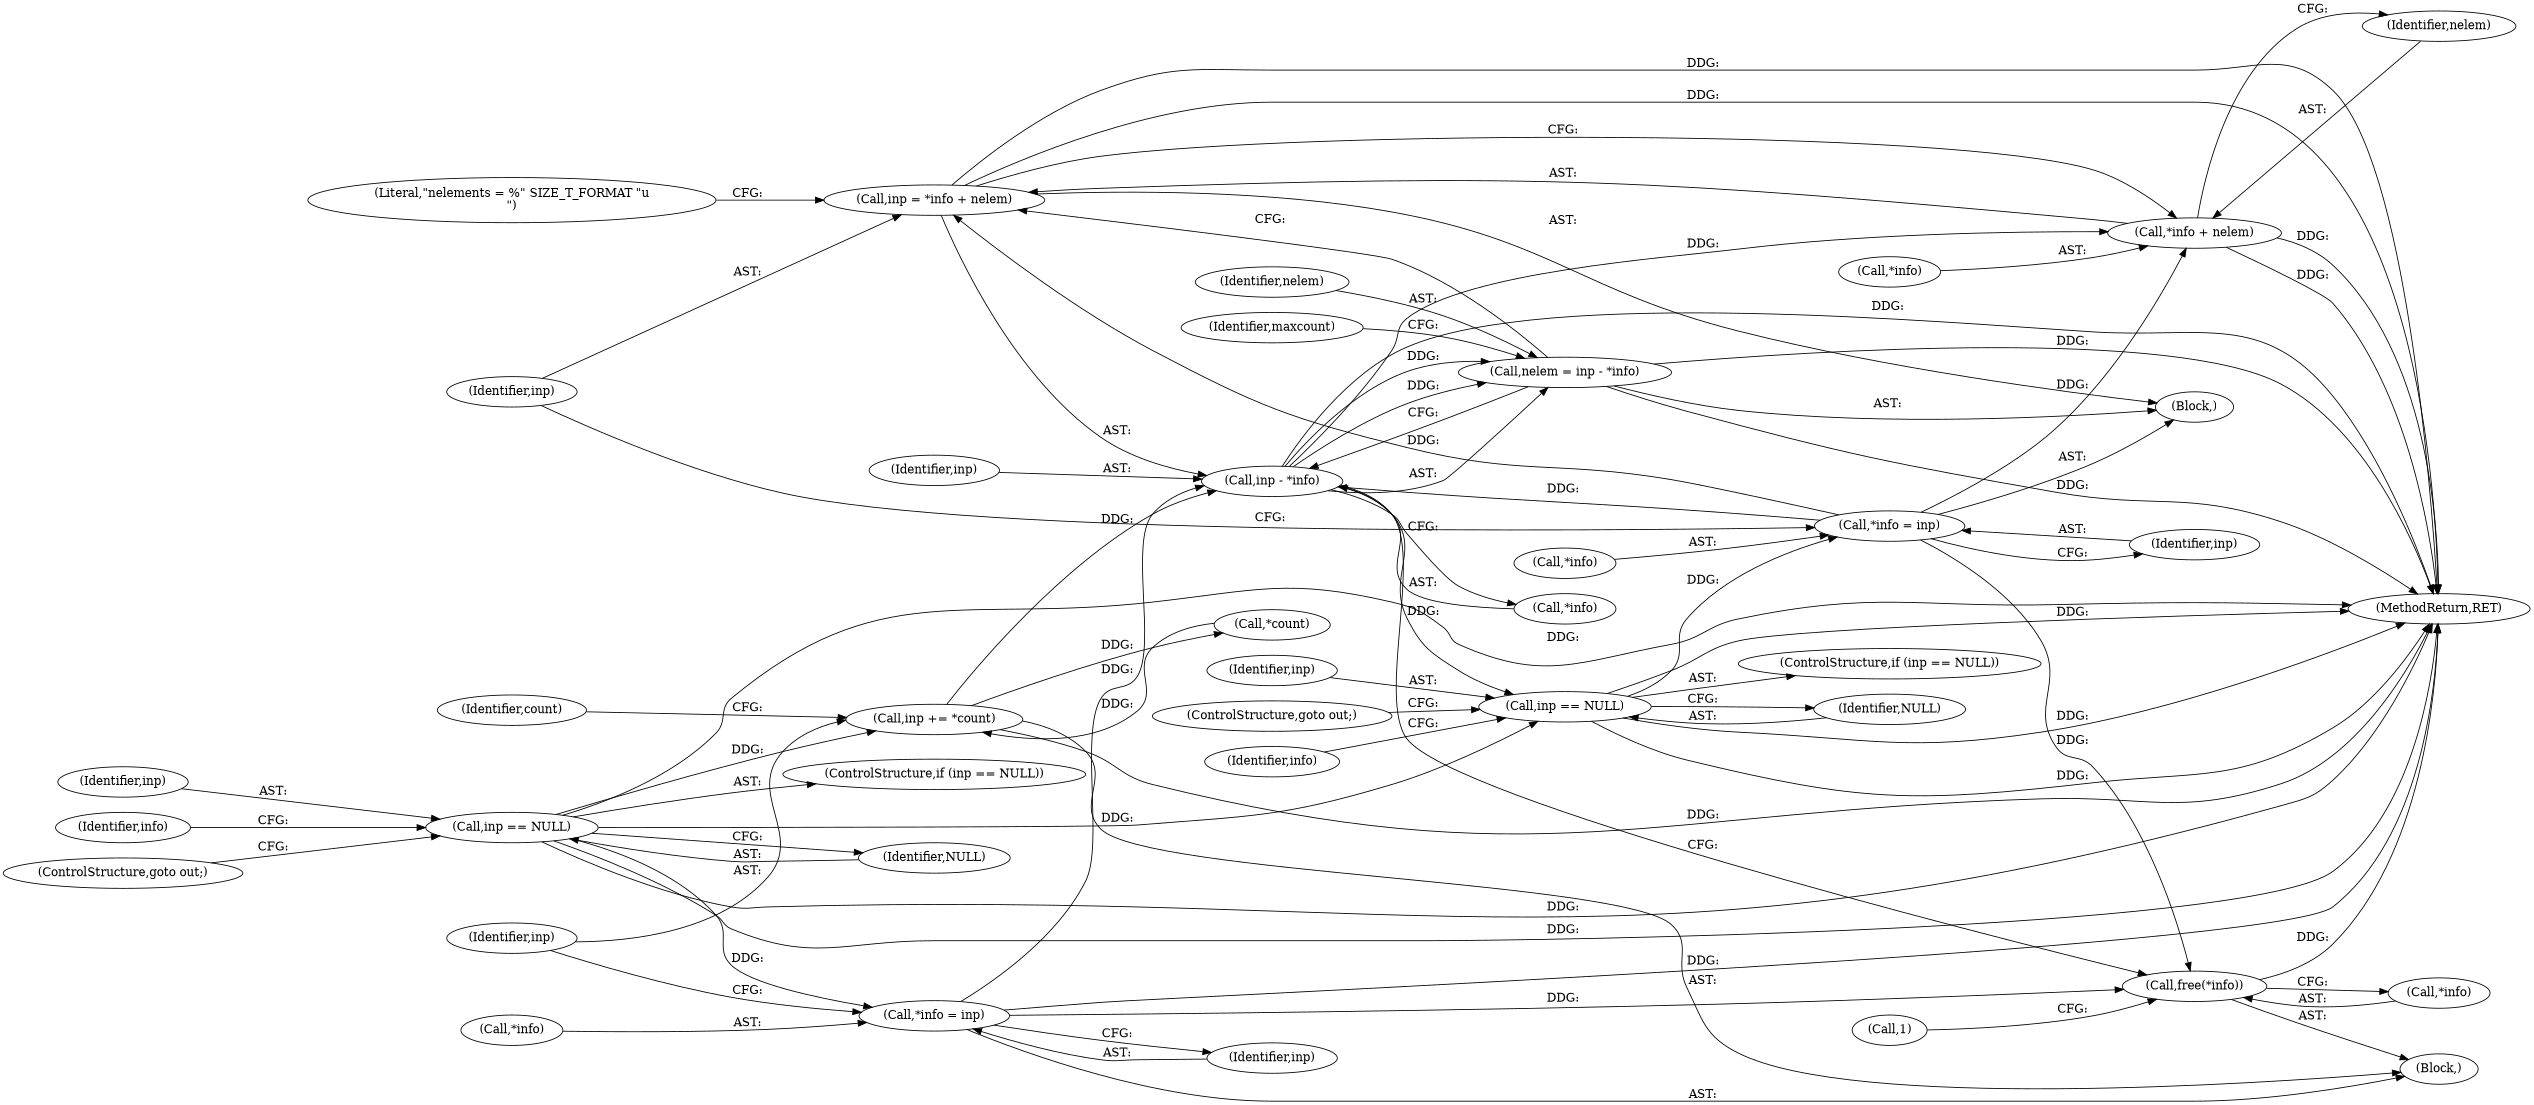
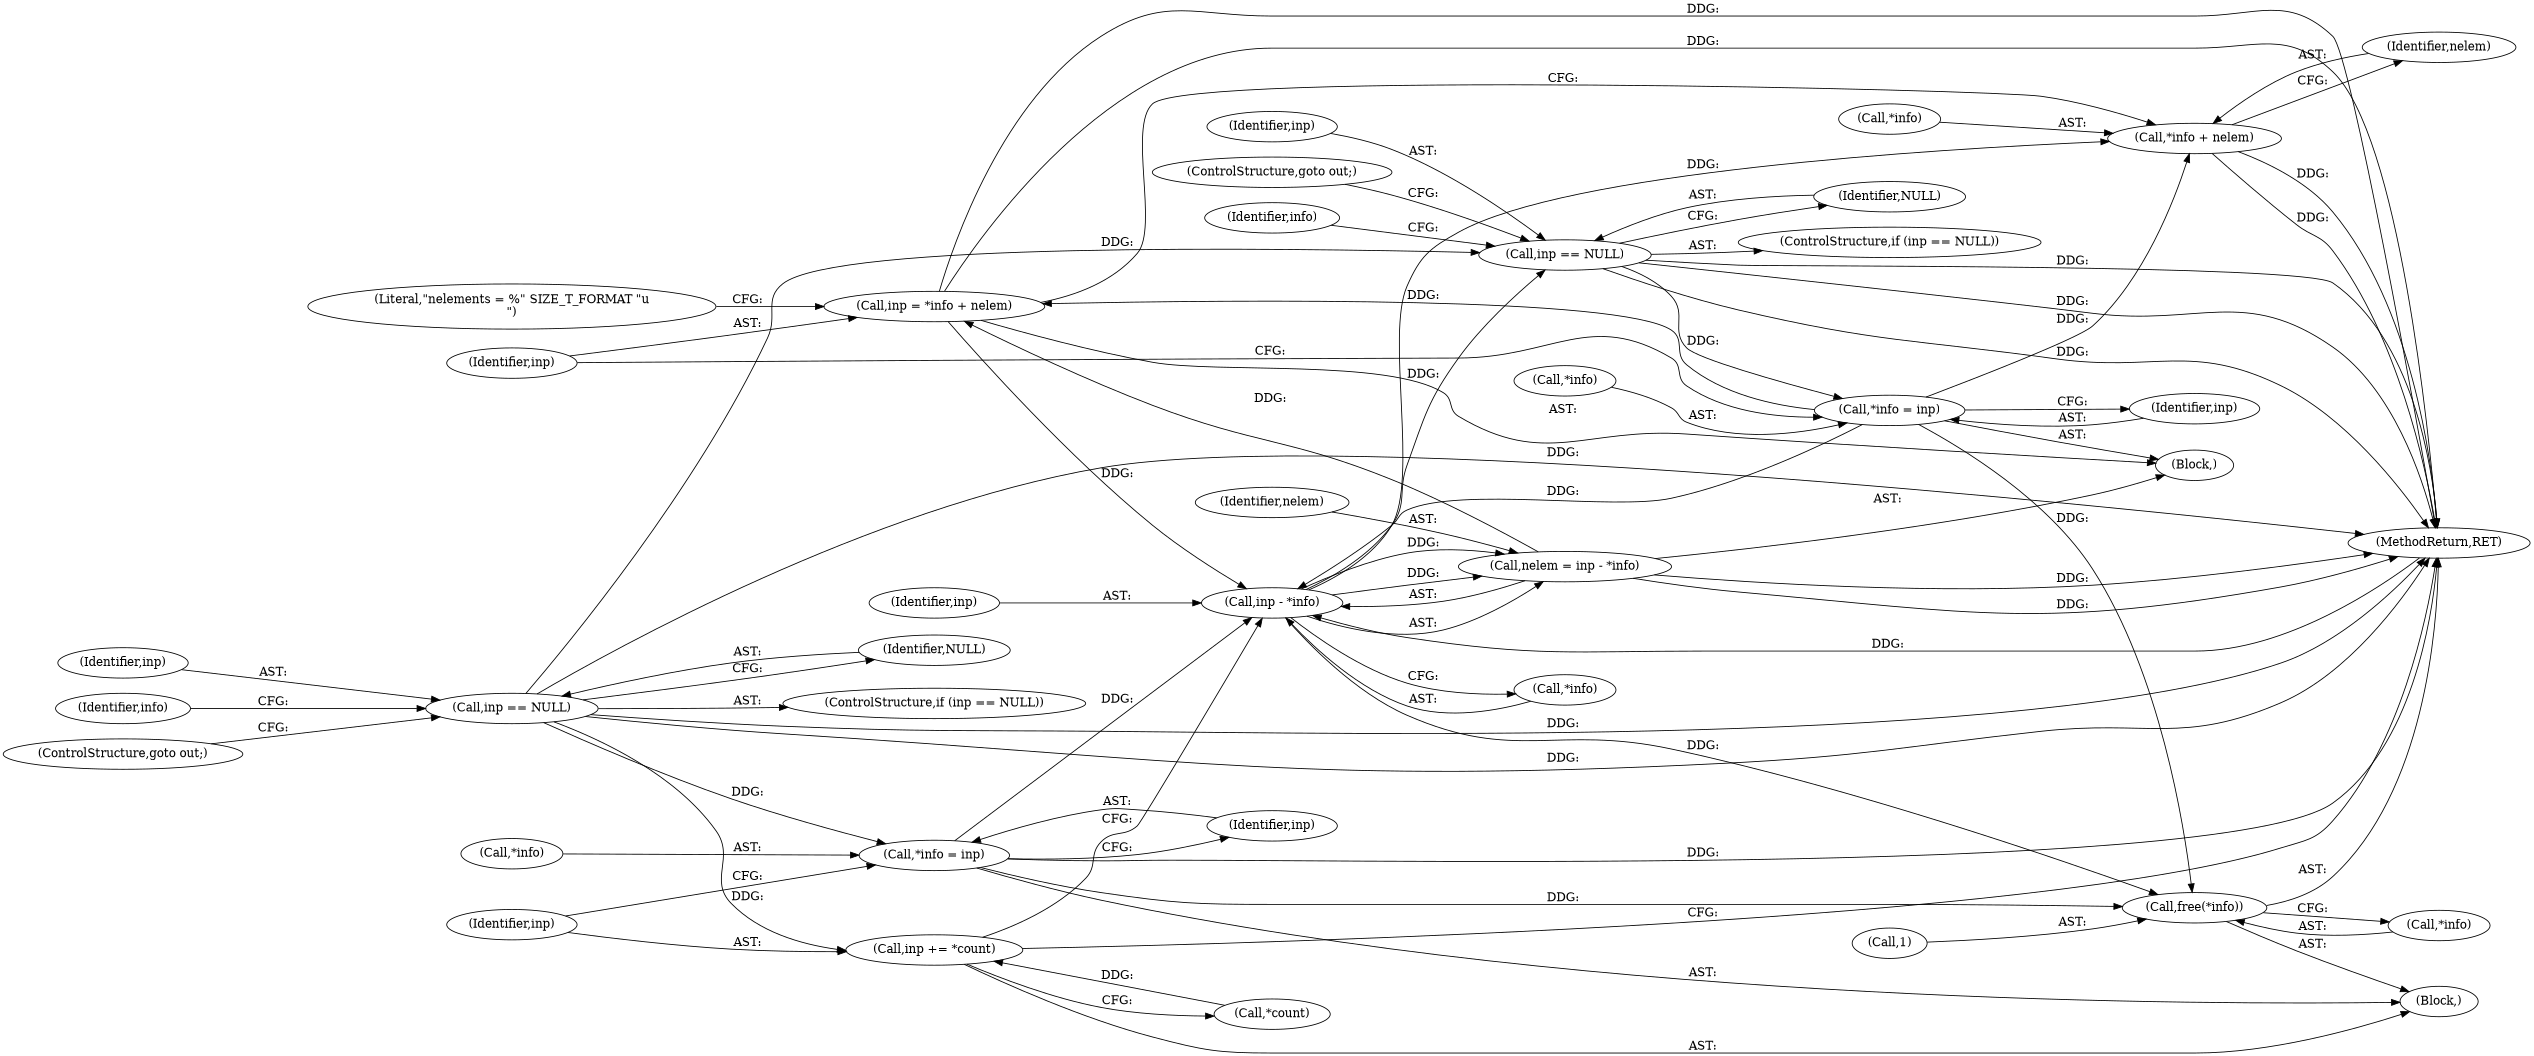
(1583, 183) -> none
(1272, 220) -> (1272, 399)
(1898, 319) -> (1880, 651)
(1272, 328) -> none
(1425, 413) -> (1425, 595)
(1119, 431) -> (1119, 474)
(1119, 520) -> (1119, 820)
(1119, 646) -> (1119, 1001)
(512, 710) -> none
(1705, 815) -> (1705, 913)
(1705, 846) -> (1705, 746)
(2315, 938) -> (2315, 870)
(2074, 1010) -> (2074, 923)
